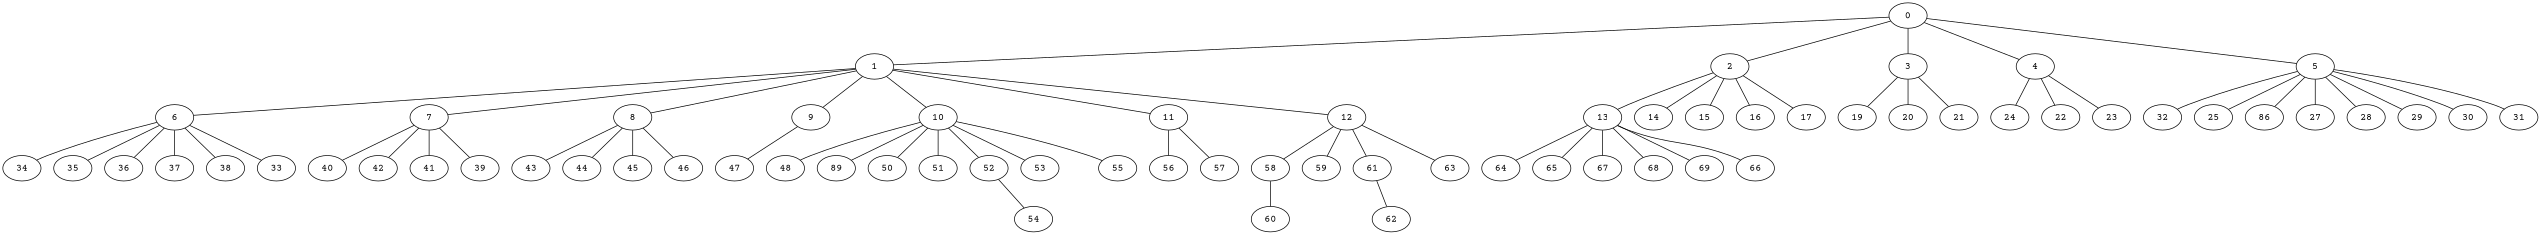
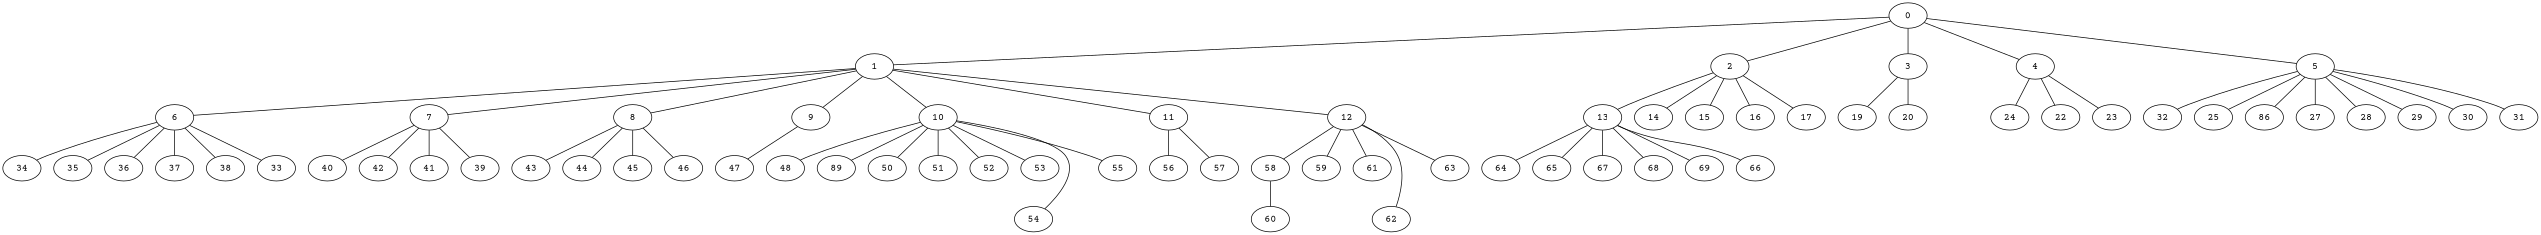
(1959, 117) -> none
(1011, 194) -> (1062, 152)
(1382, 194) -> (1399, 158)
